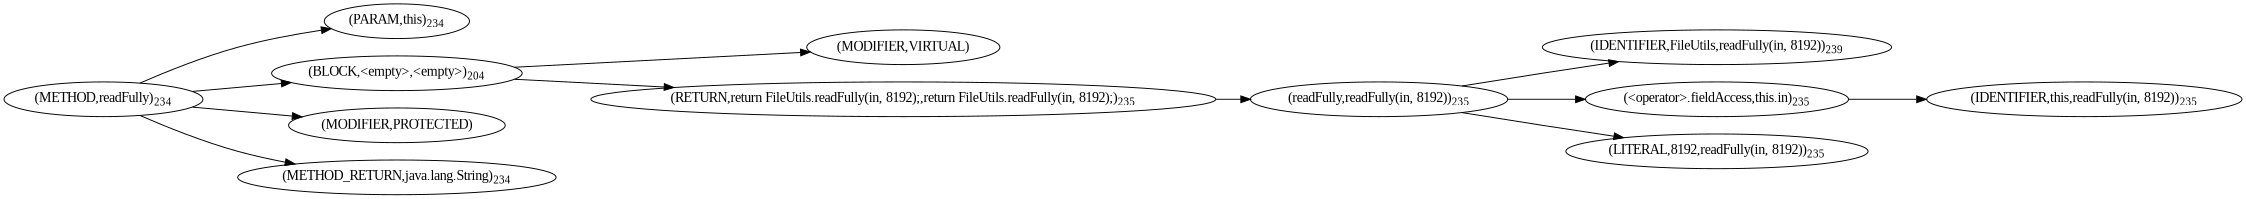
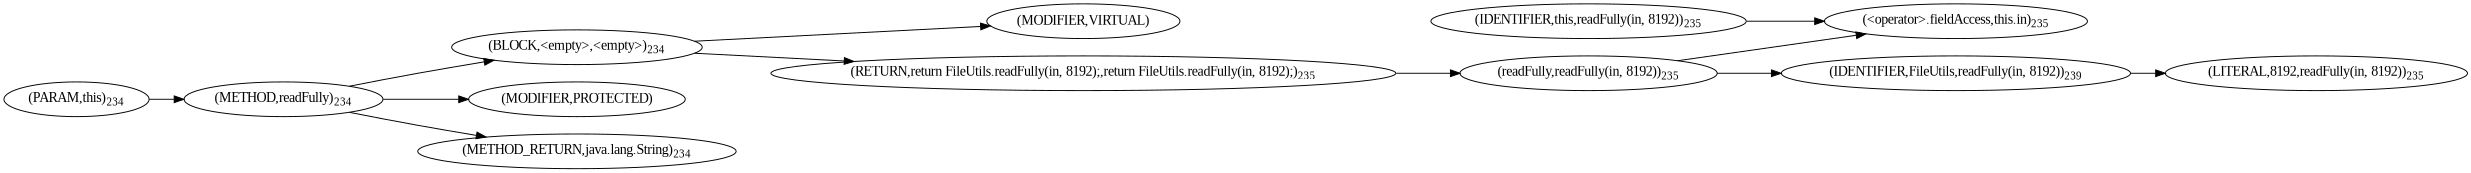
(229, 50) -> (162, 99)
(476, 72) -> (656, 46)
(1883, 99) -> (1781, 21)
(1538, 125) -> (2143, 73)
